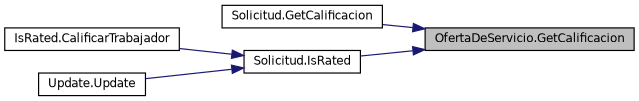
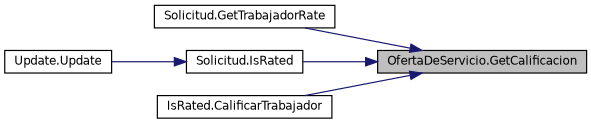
(302, 17) -> (245, 17)
(206, 51) -> (357, 85)
